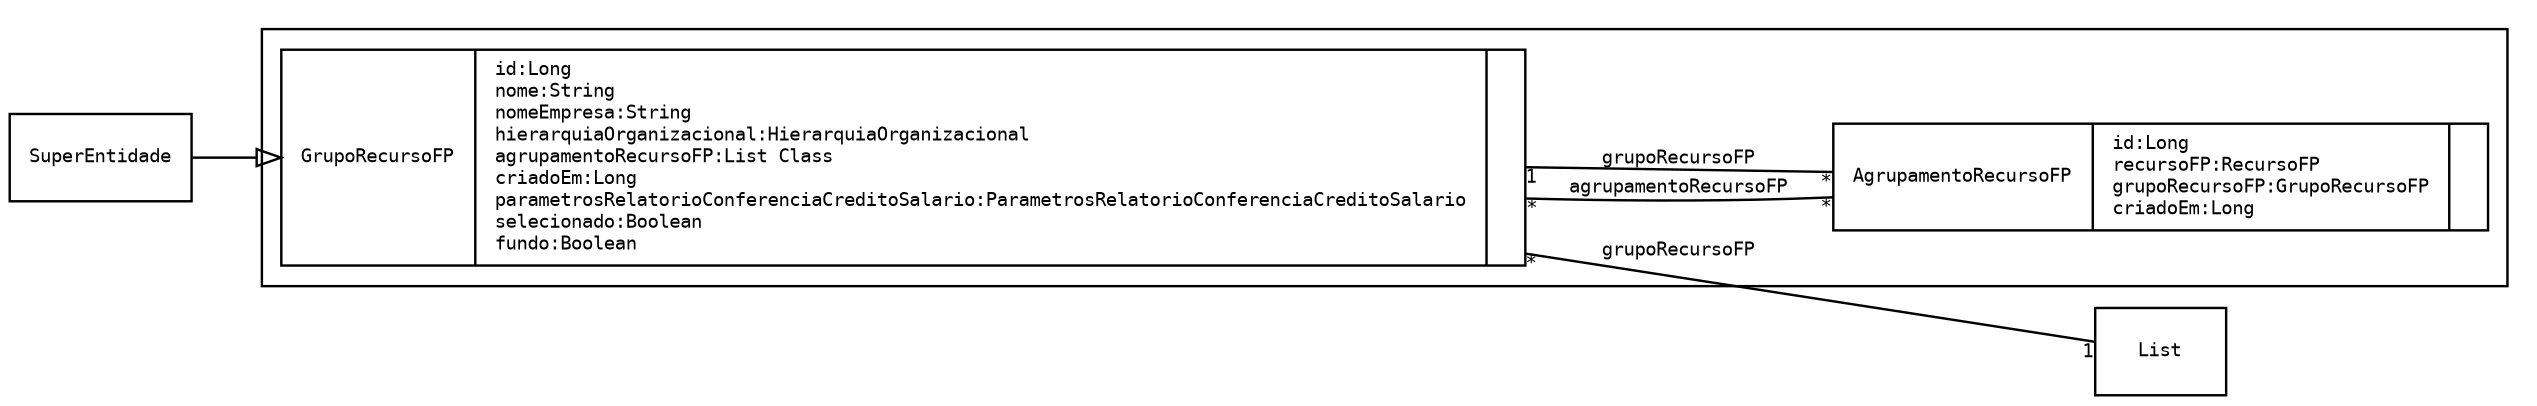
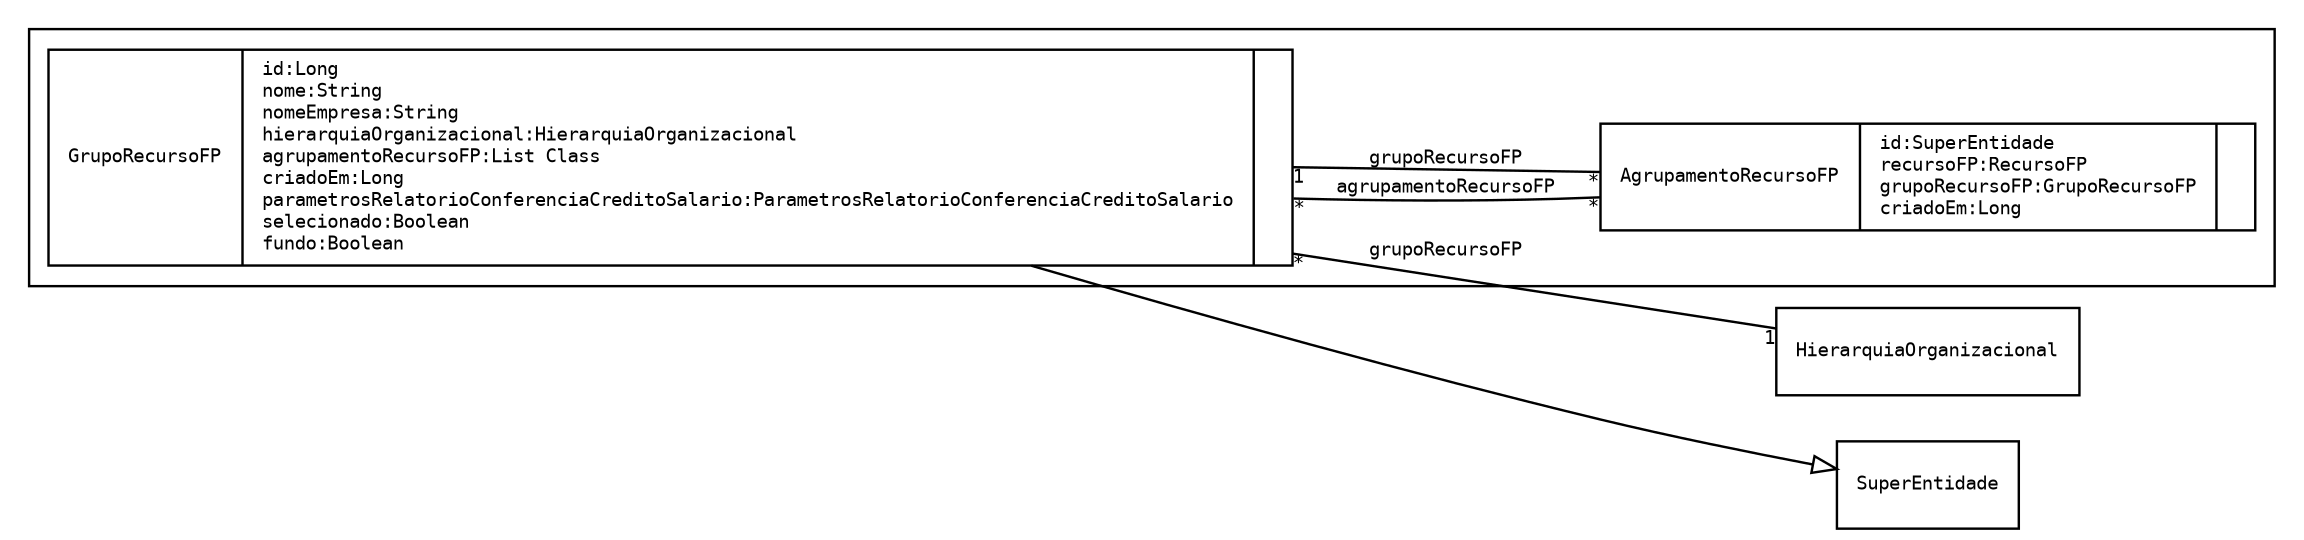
(2151, 143) -> (1968, 143)
(224, 158) -> (1420, 374)
(2161, 352) -> (1928, 352)
